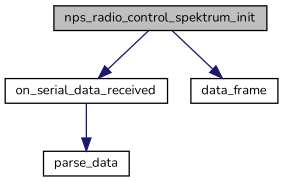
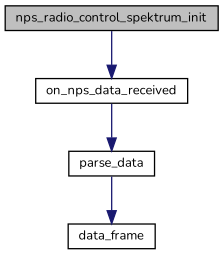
(192, 50) -> (112, 193)
(86, 91) -> (112, 91)
